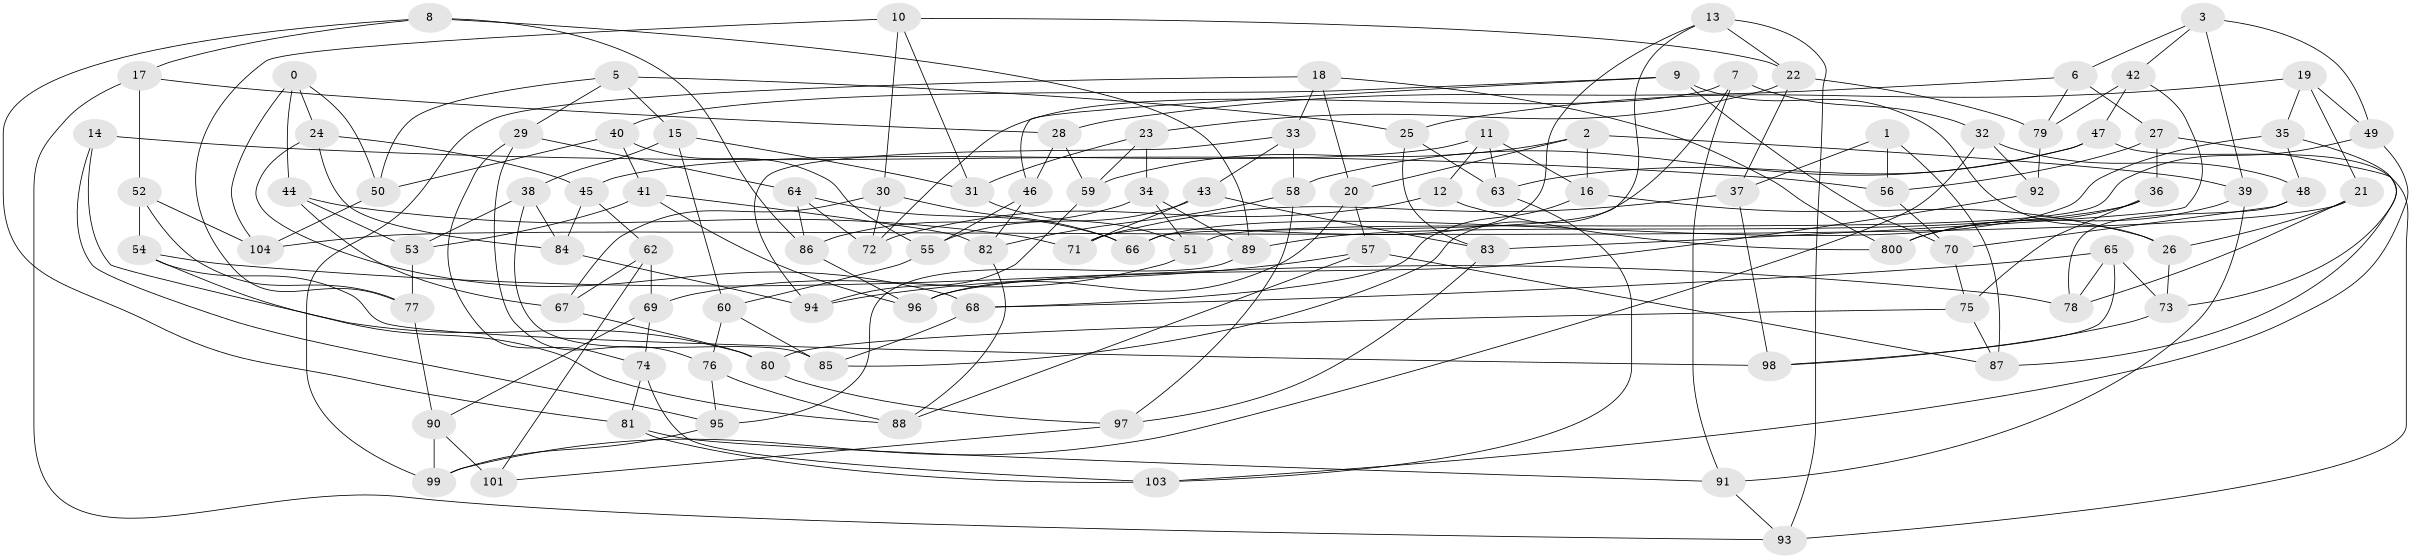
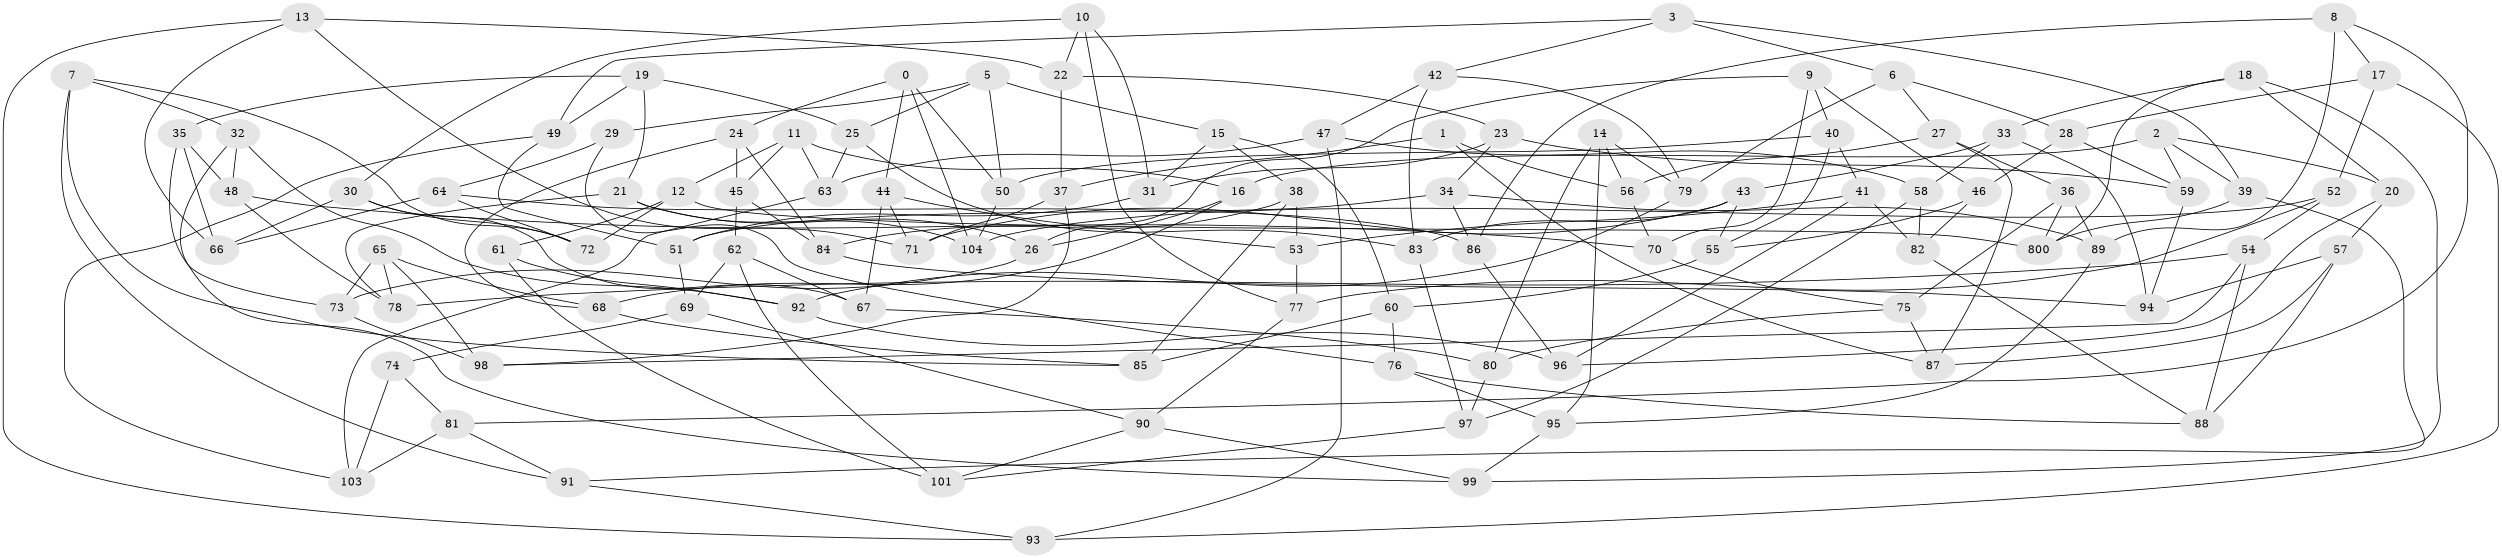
(1952, 103) -> (1643, 163)
none -> (499, 250)
(463, 303) -> none
